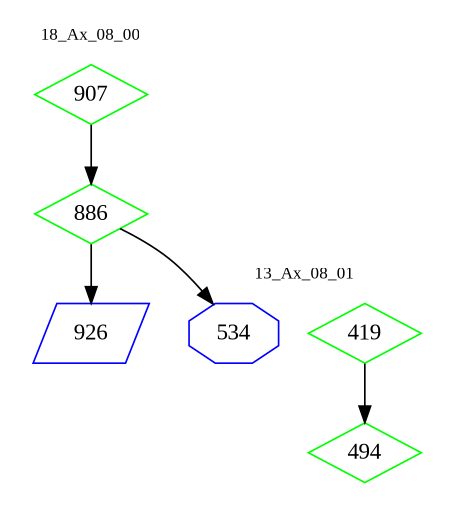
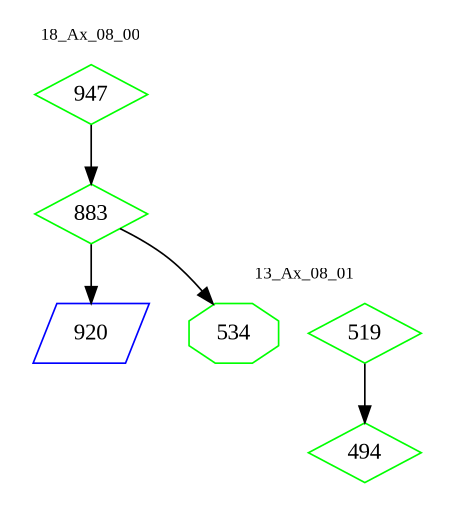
(91, 95) -> (91, 95)
(91, 214) -> (91, 214)
(91, 333) -> (91, 333)
(234, 333) -> (234, 333)
(365, 333) -> (365, 333)
